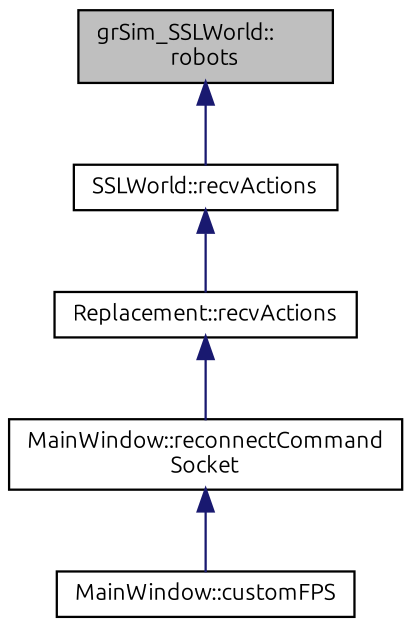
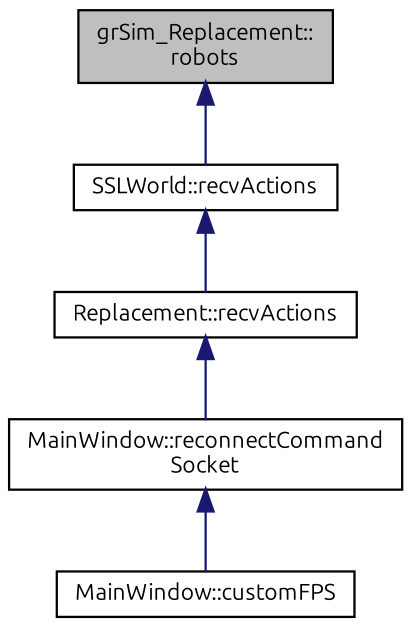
(206, 47) -> (206, 47)
